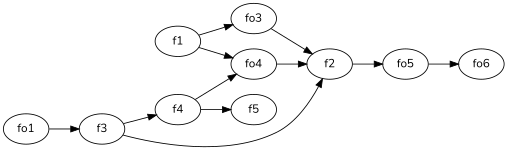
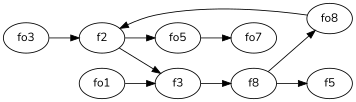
(178, 41) -> none
(254, 64) -> (330, 19)
(481, 64) -> (254, 38)
(178, 110) -> (254, 83)
(232, 145) -> (136, 58)
